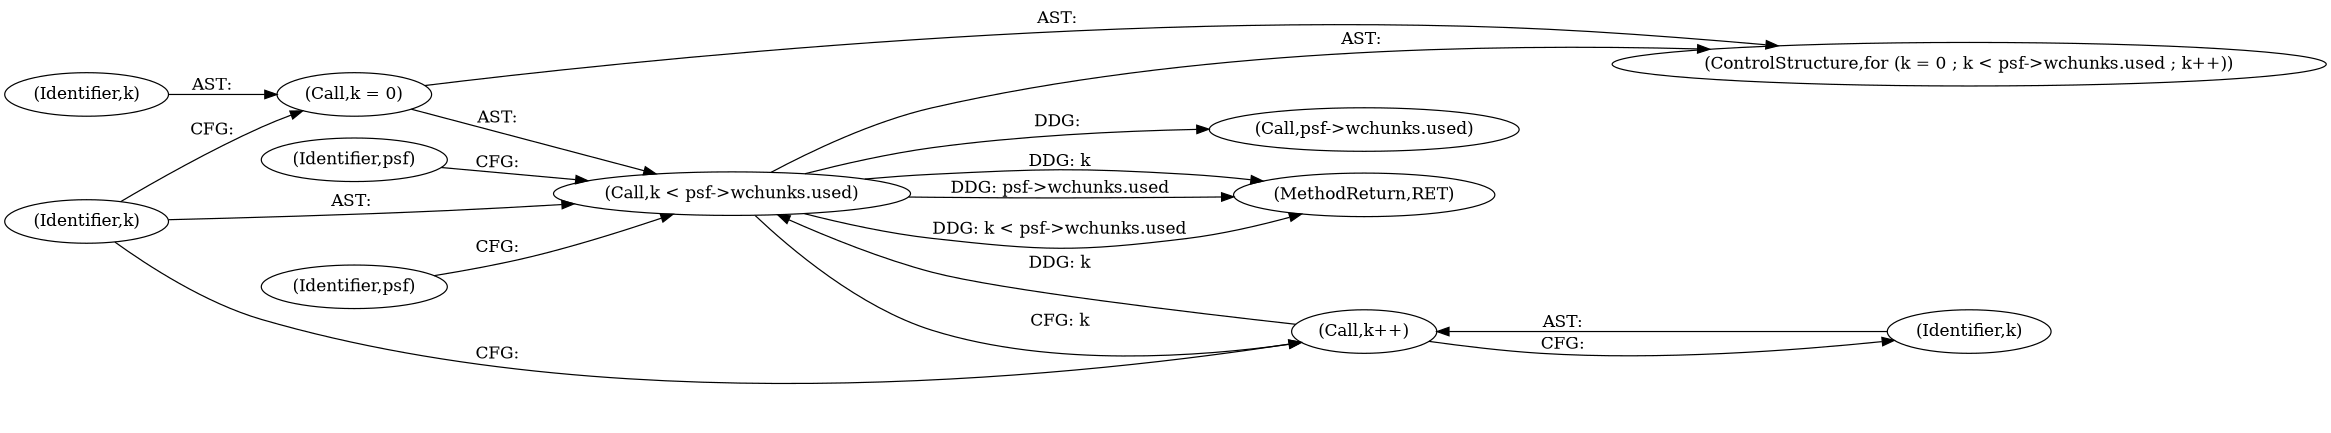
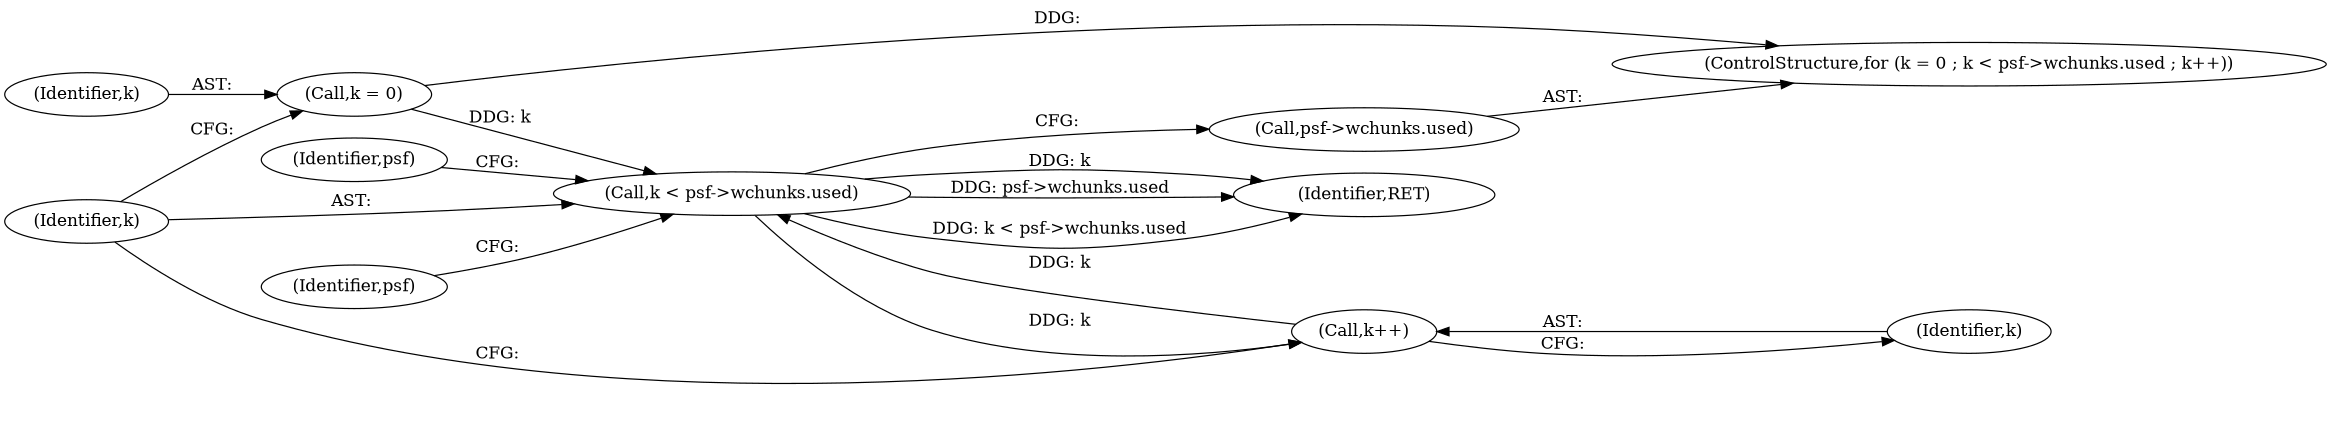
(1060, 19) -> (1060, 19)
(1226, 63) -> (1634, 100)
(500, 118) -> (500, 118)
(1060, 122) -> (1060, 122)
(1364, 195) -> (1364, 195)
(1060, 321) -> (1060, 321)
